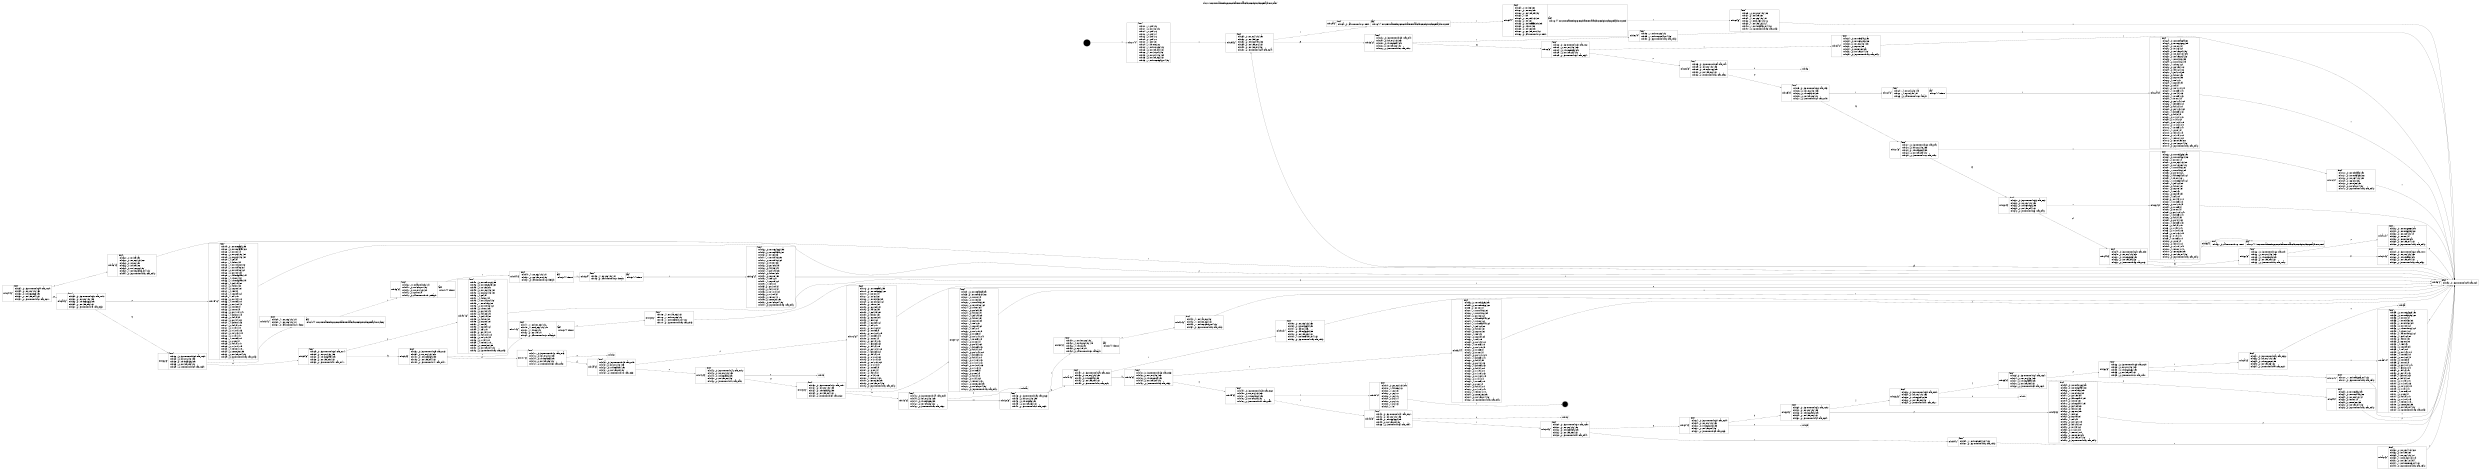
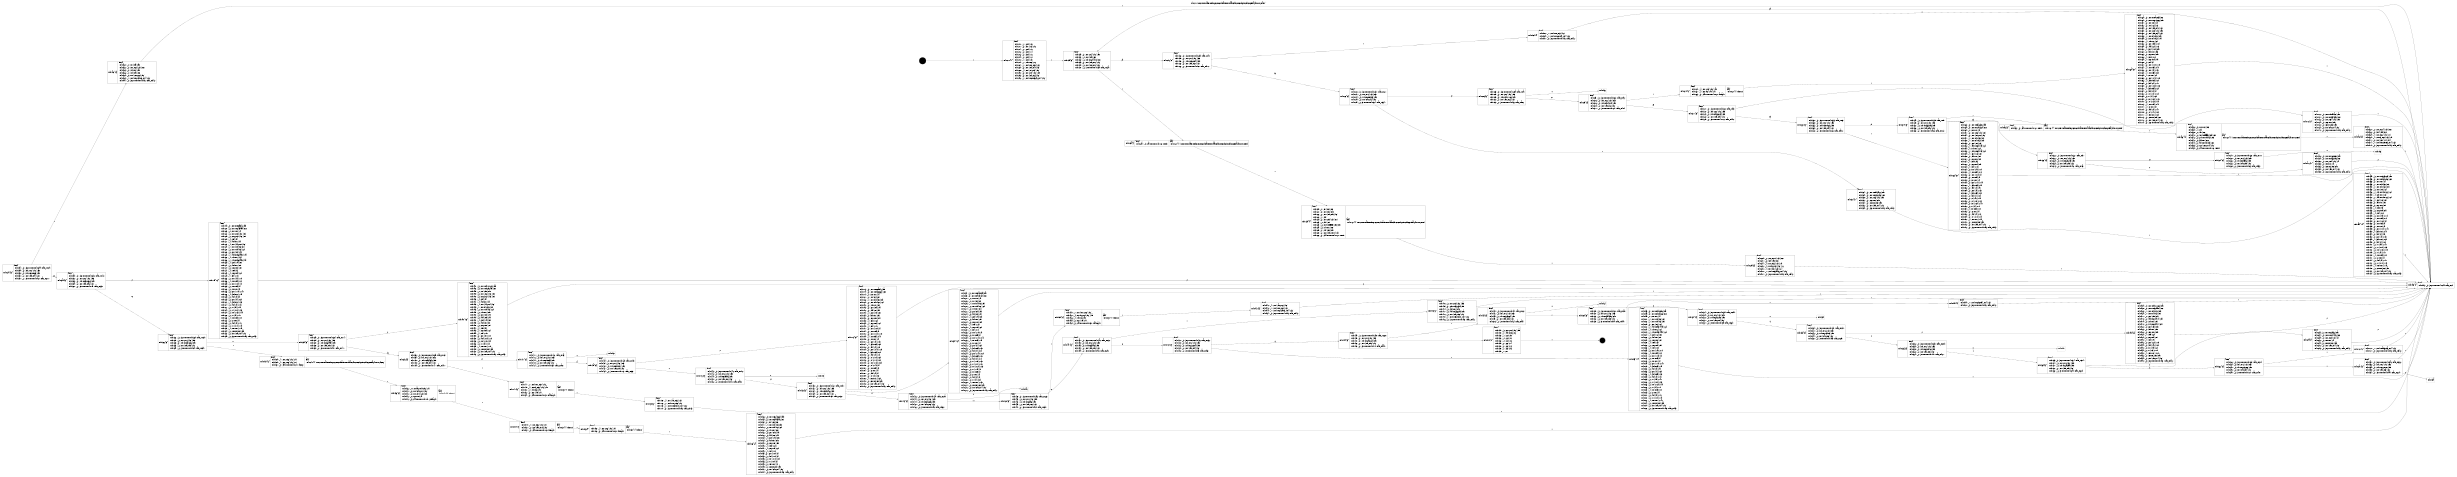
none -> (2239, 137)
none -> (2378, 152)
(2332, 361) -> (2420, 327)
